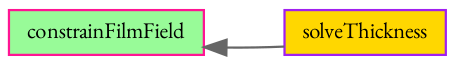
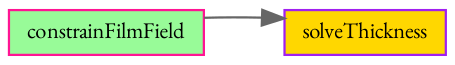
(256, 47) -> (233, 17)
